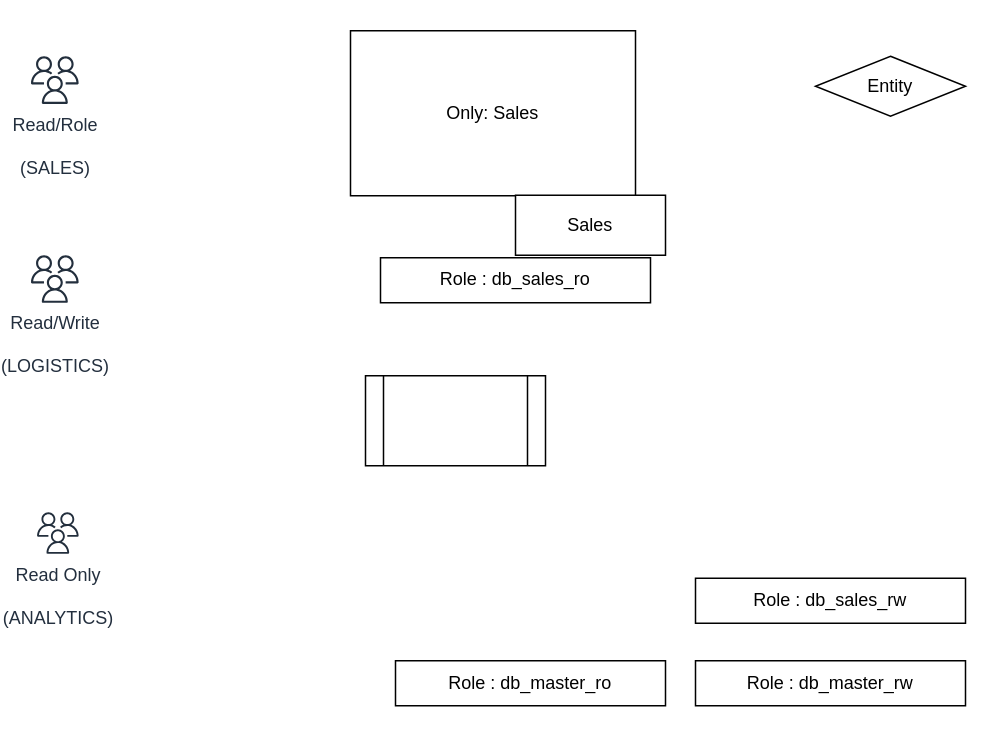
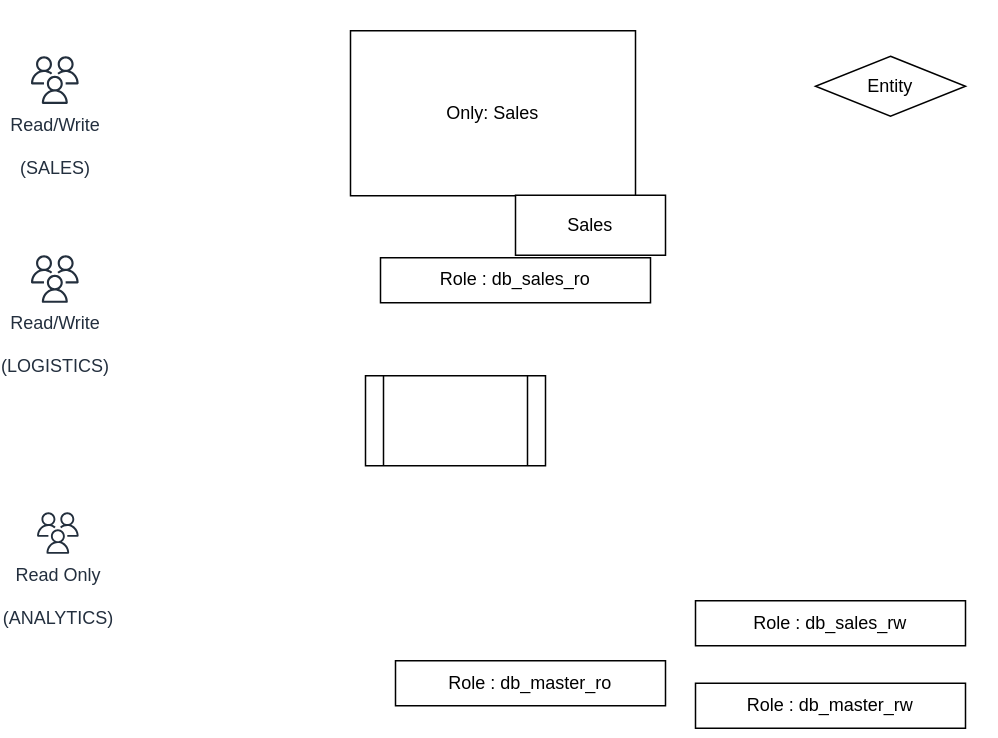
(56, 136) -> (56, 136)
(830, 601) -> (830, 623)
(830, 683) -> (830, 706)
